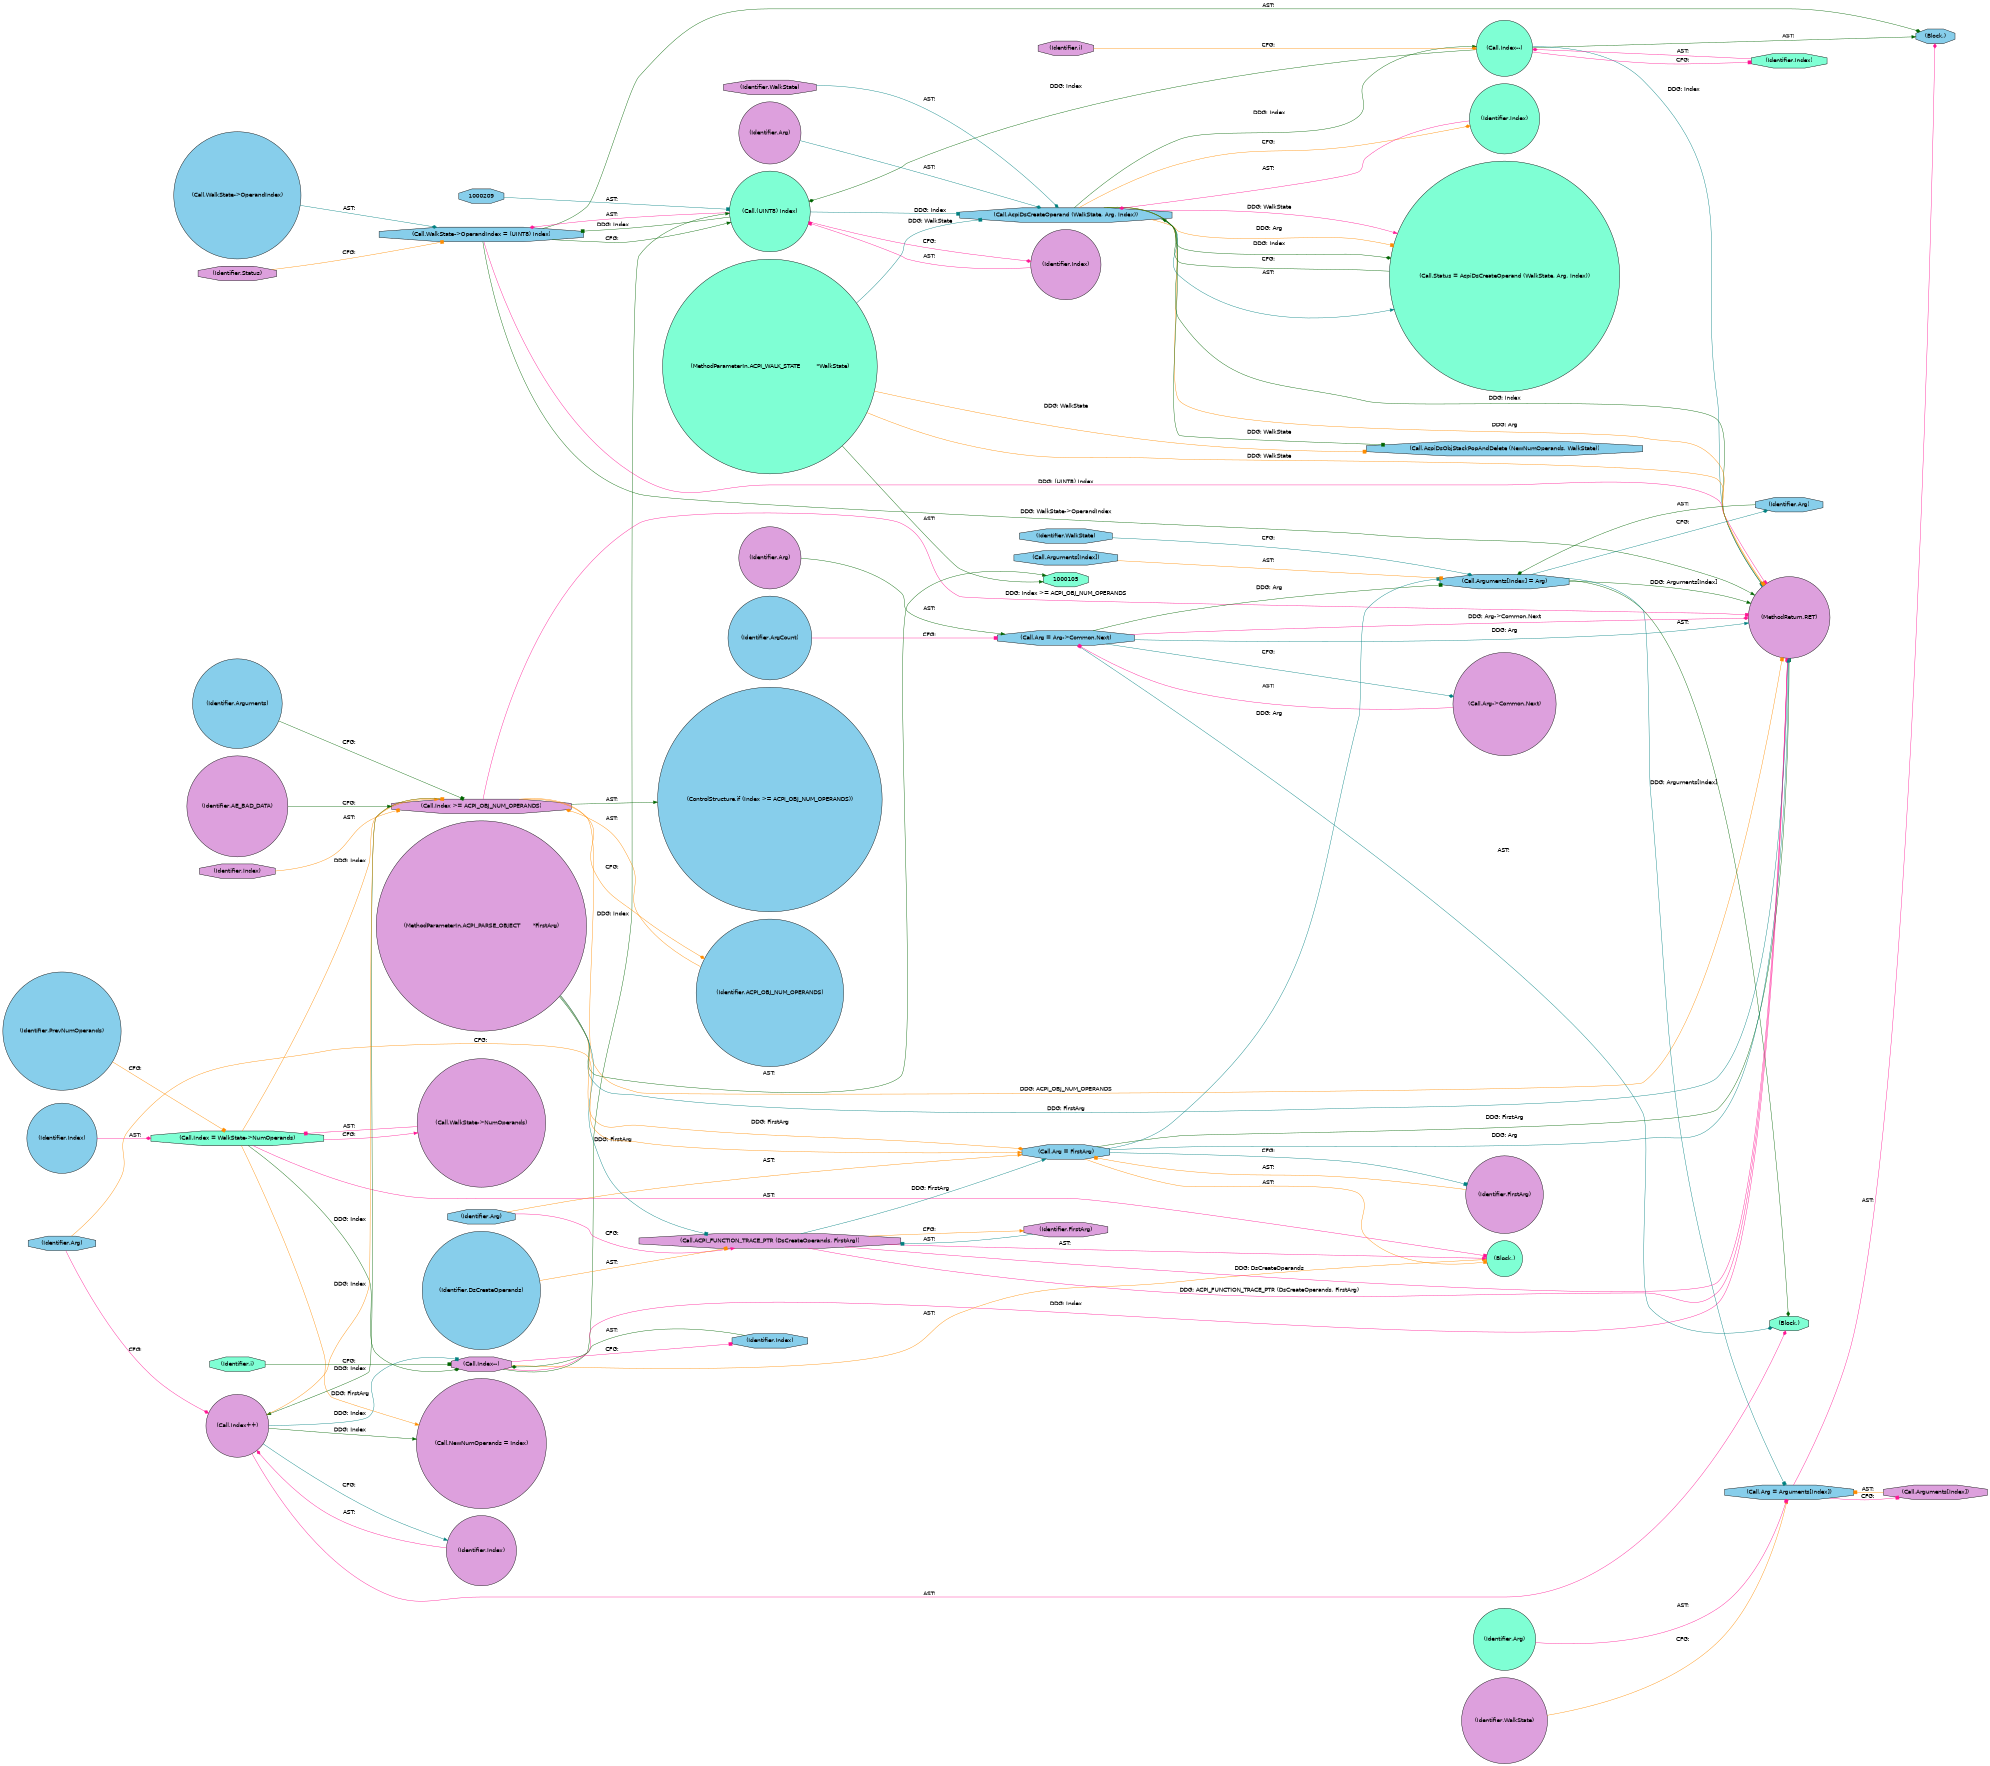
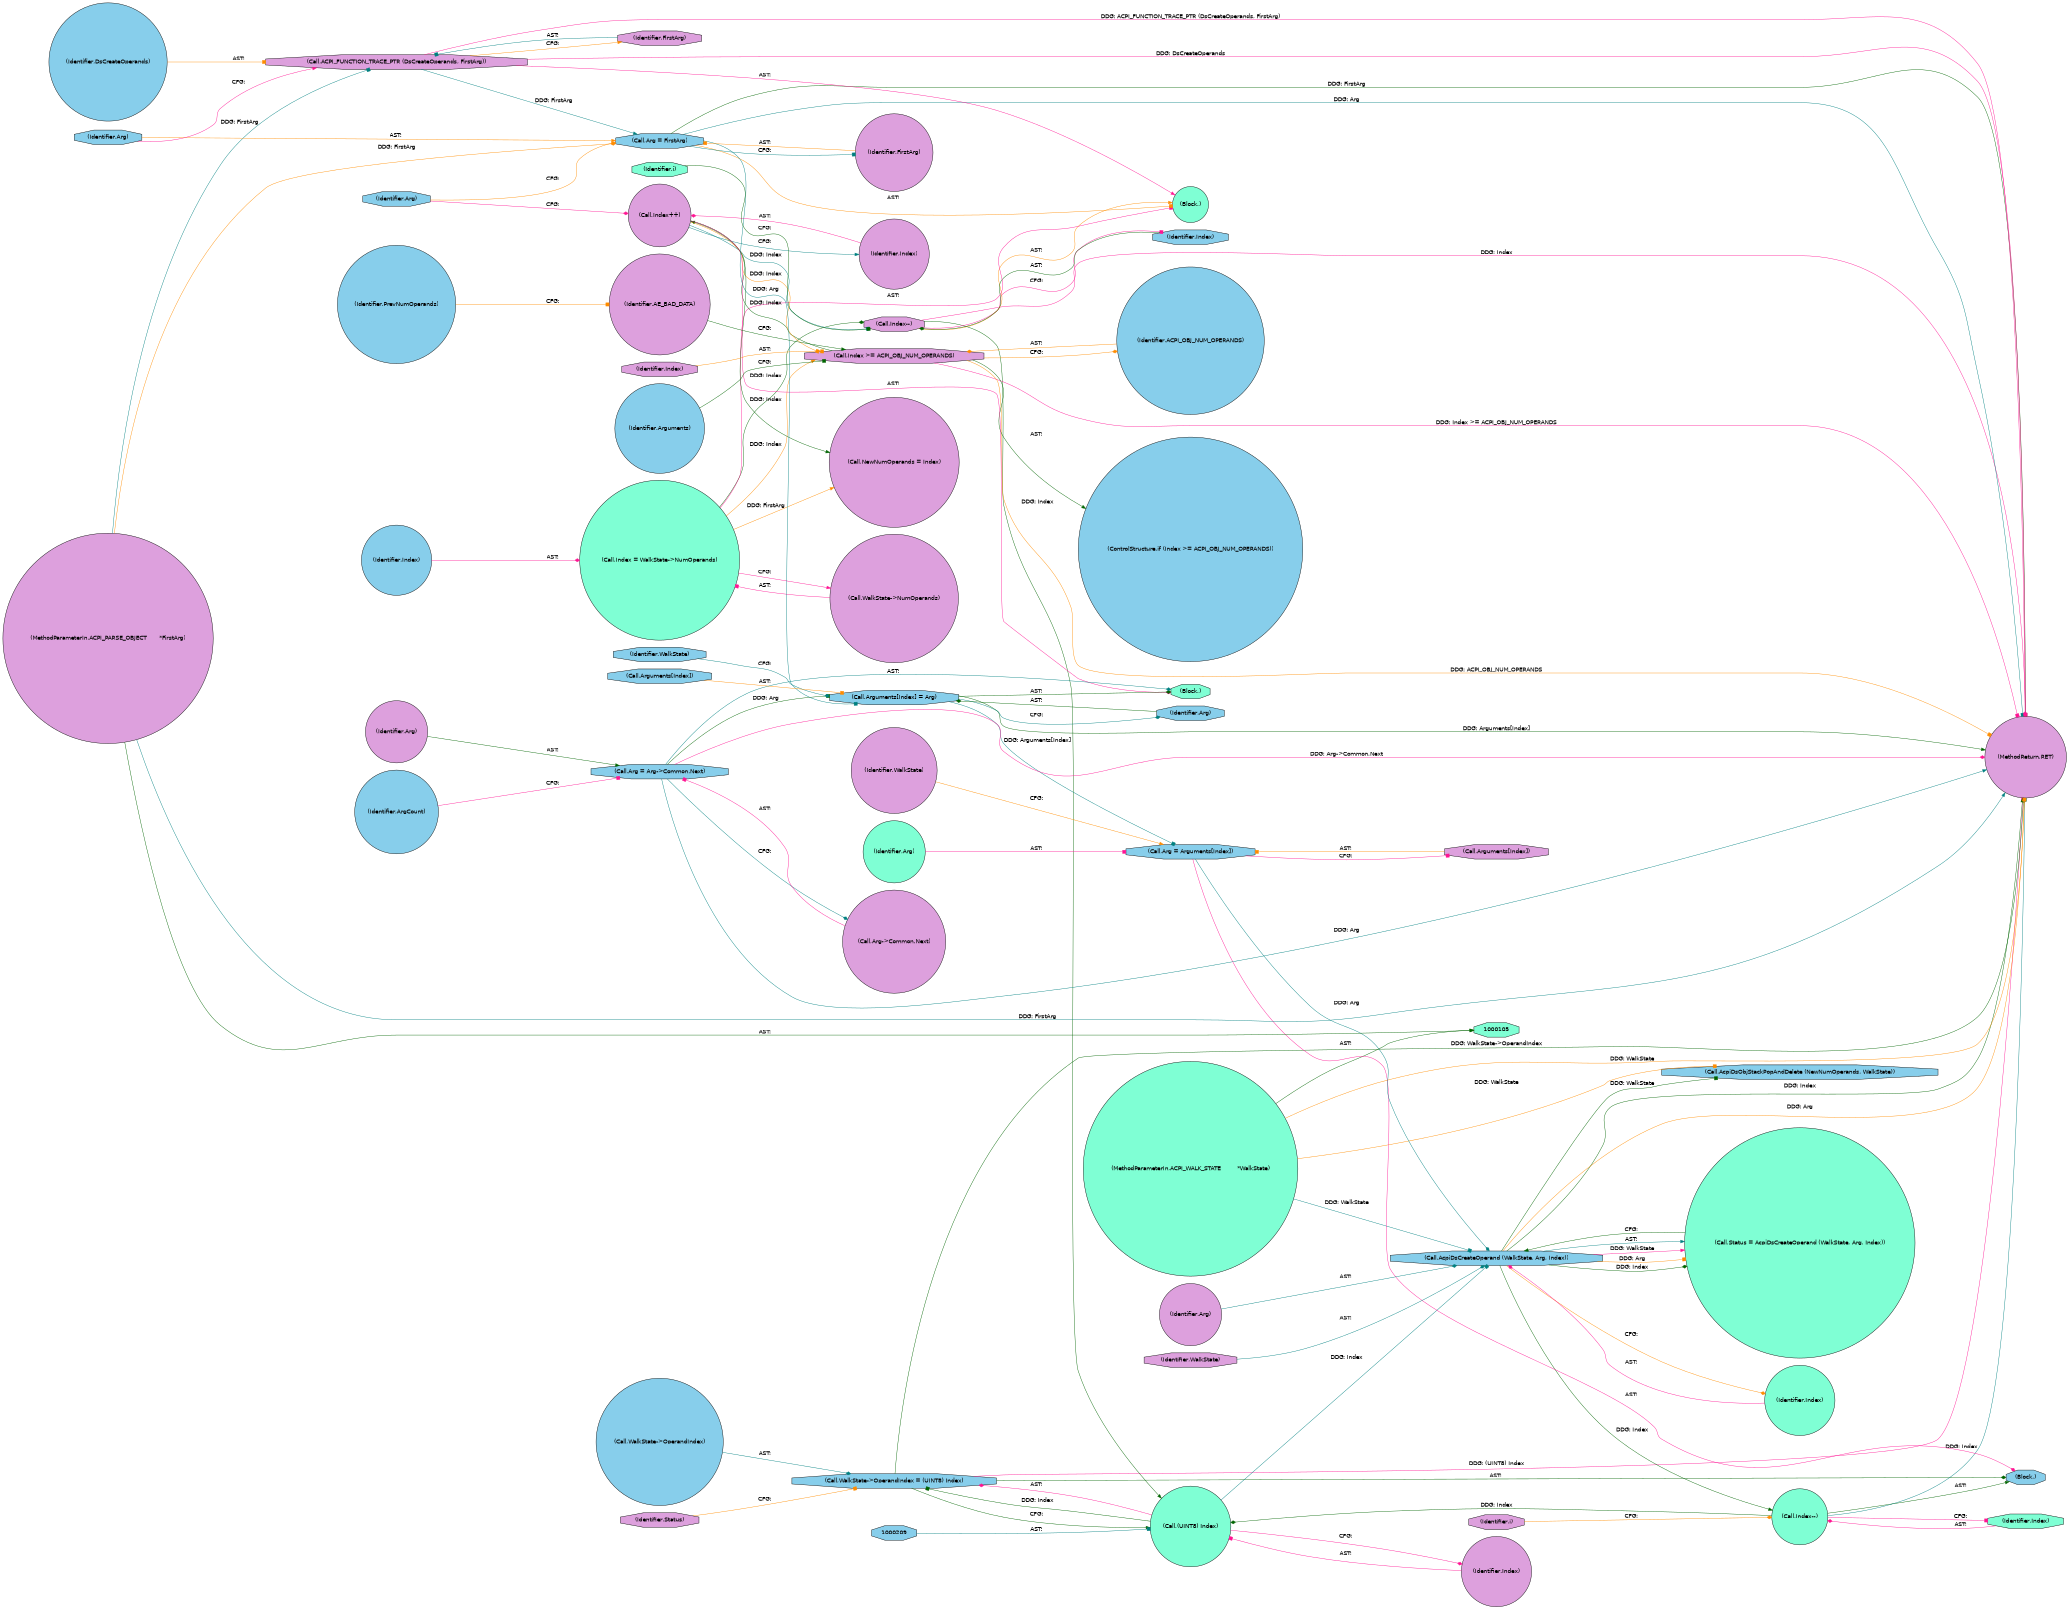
none -> (1365, 1036)
(170, 1097) -> (530, 304)
(237, 1138) -> (660, 560)
